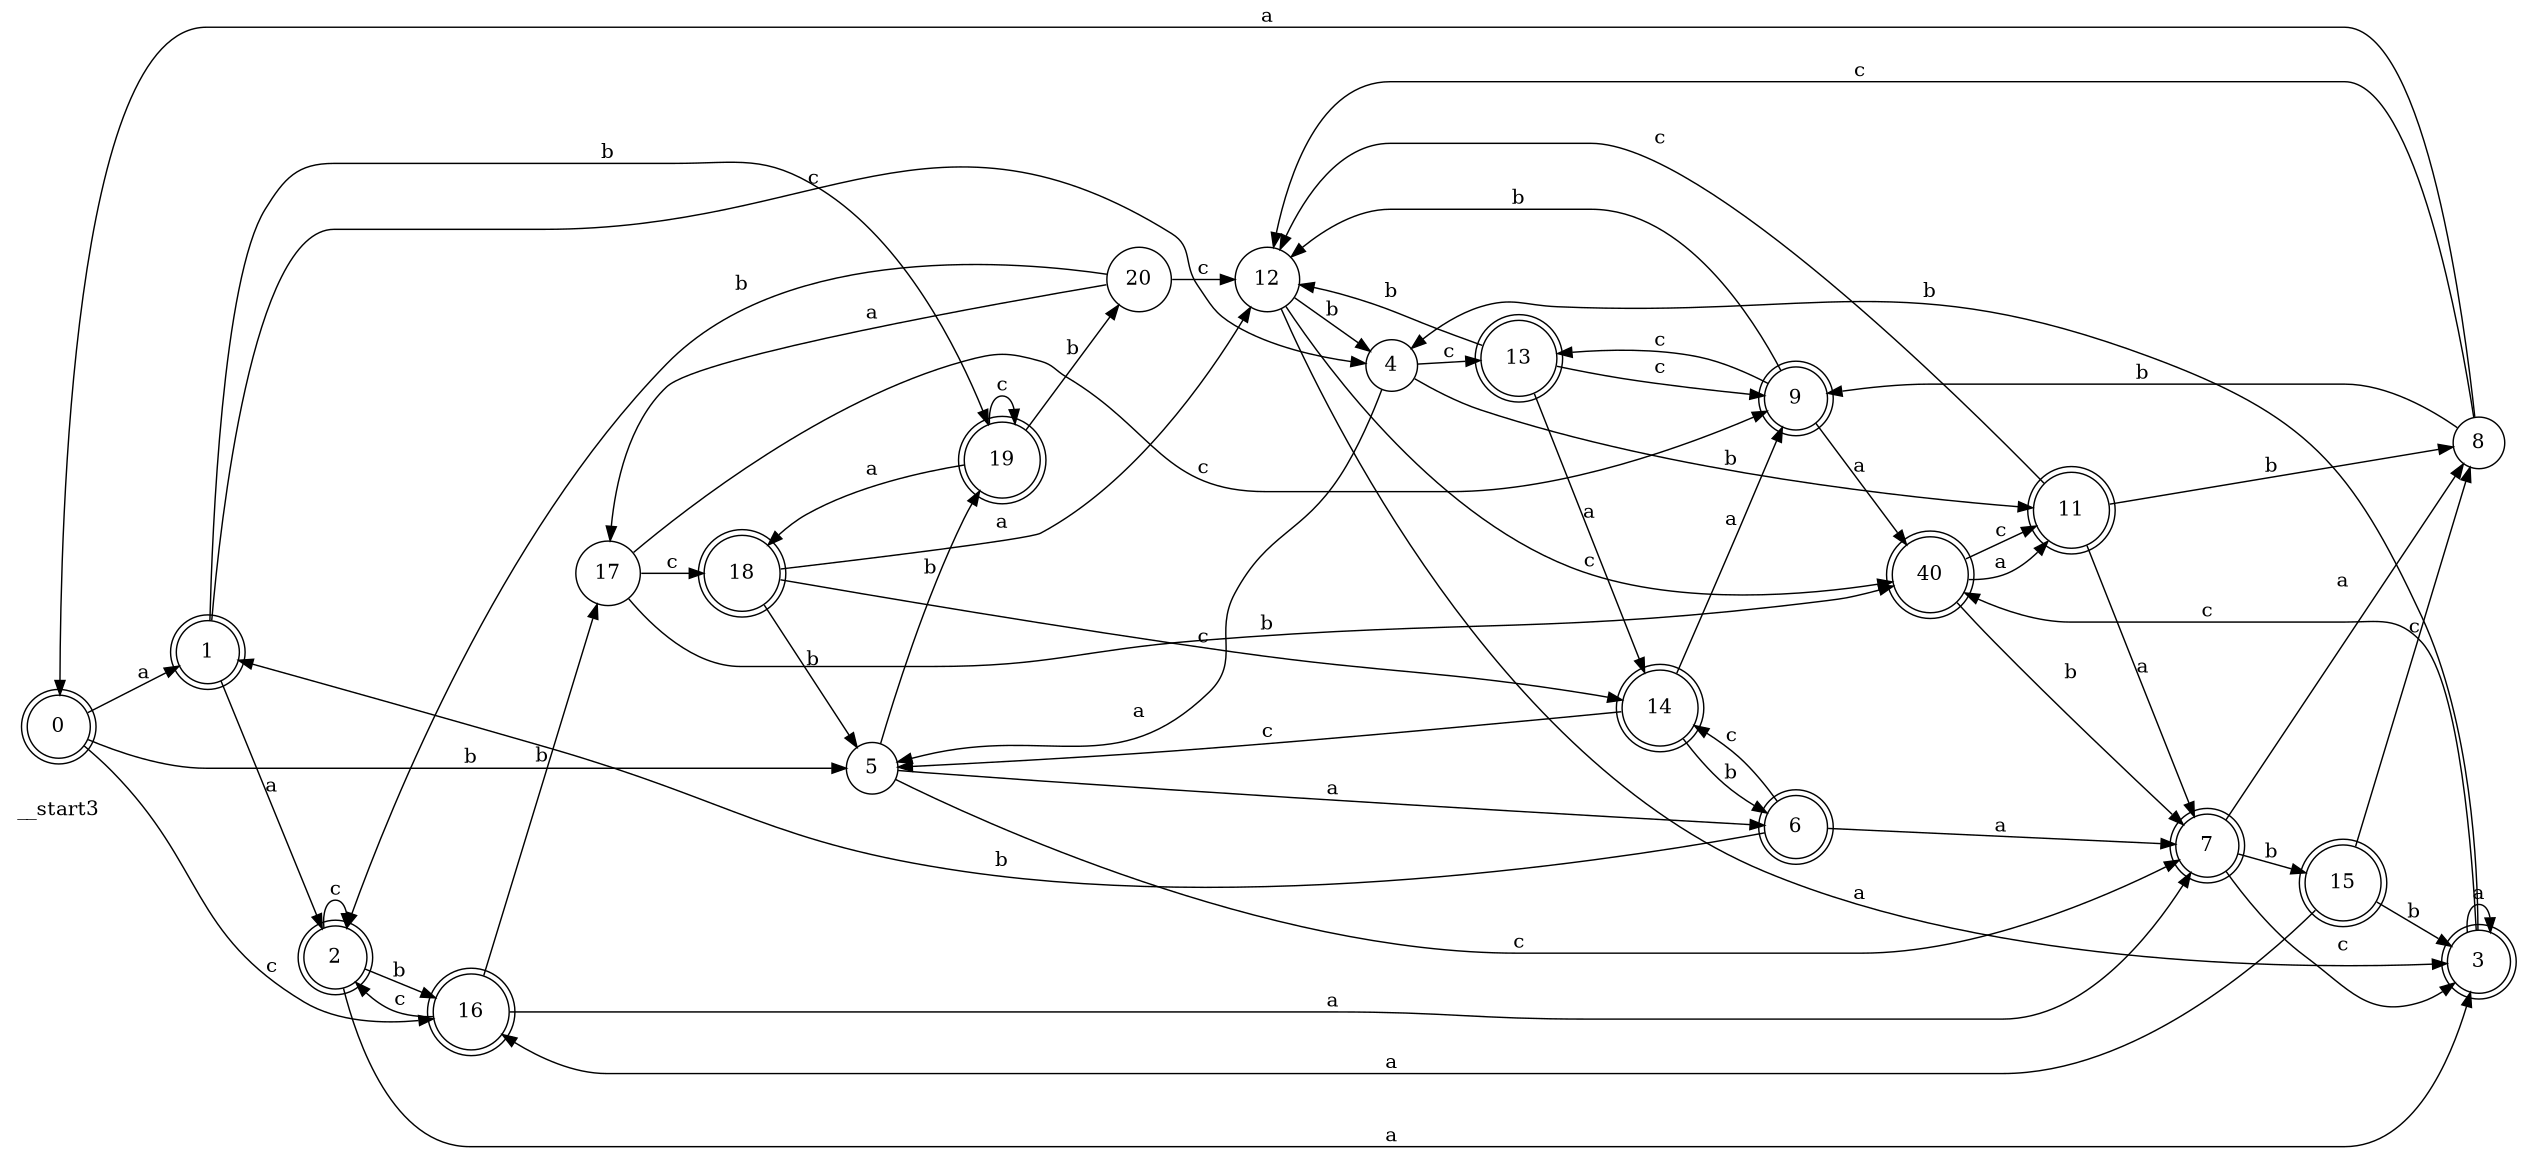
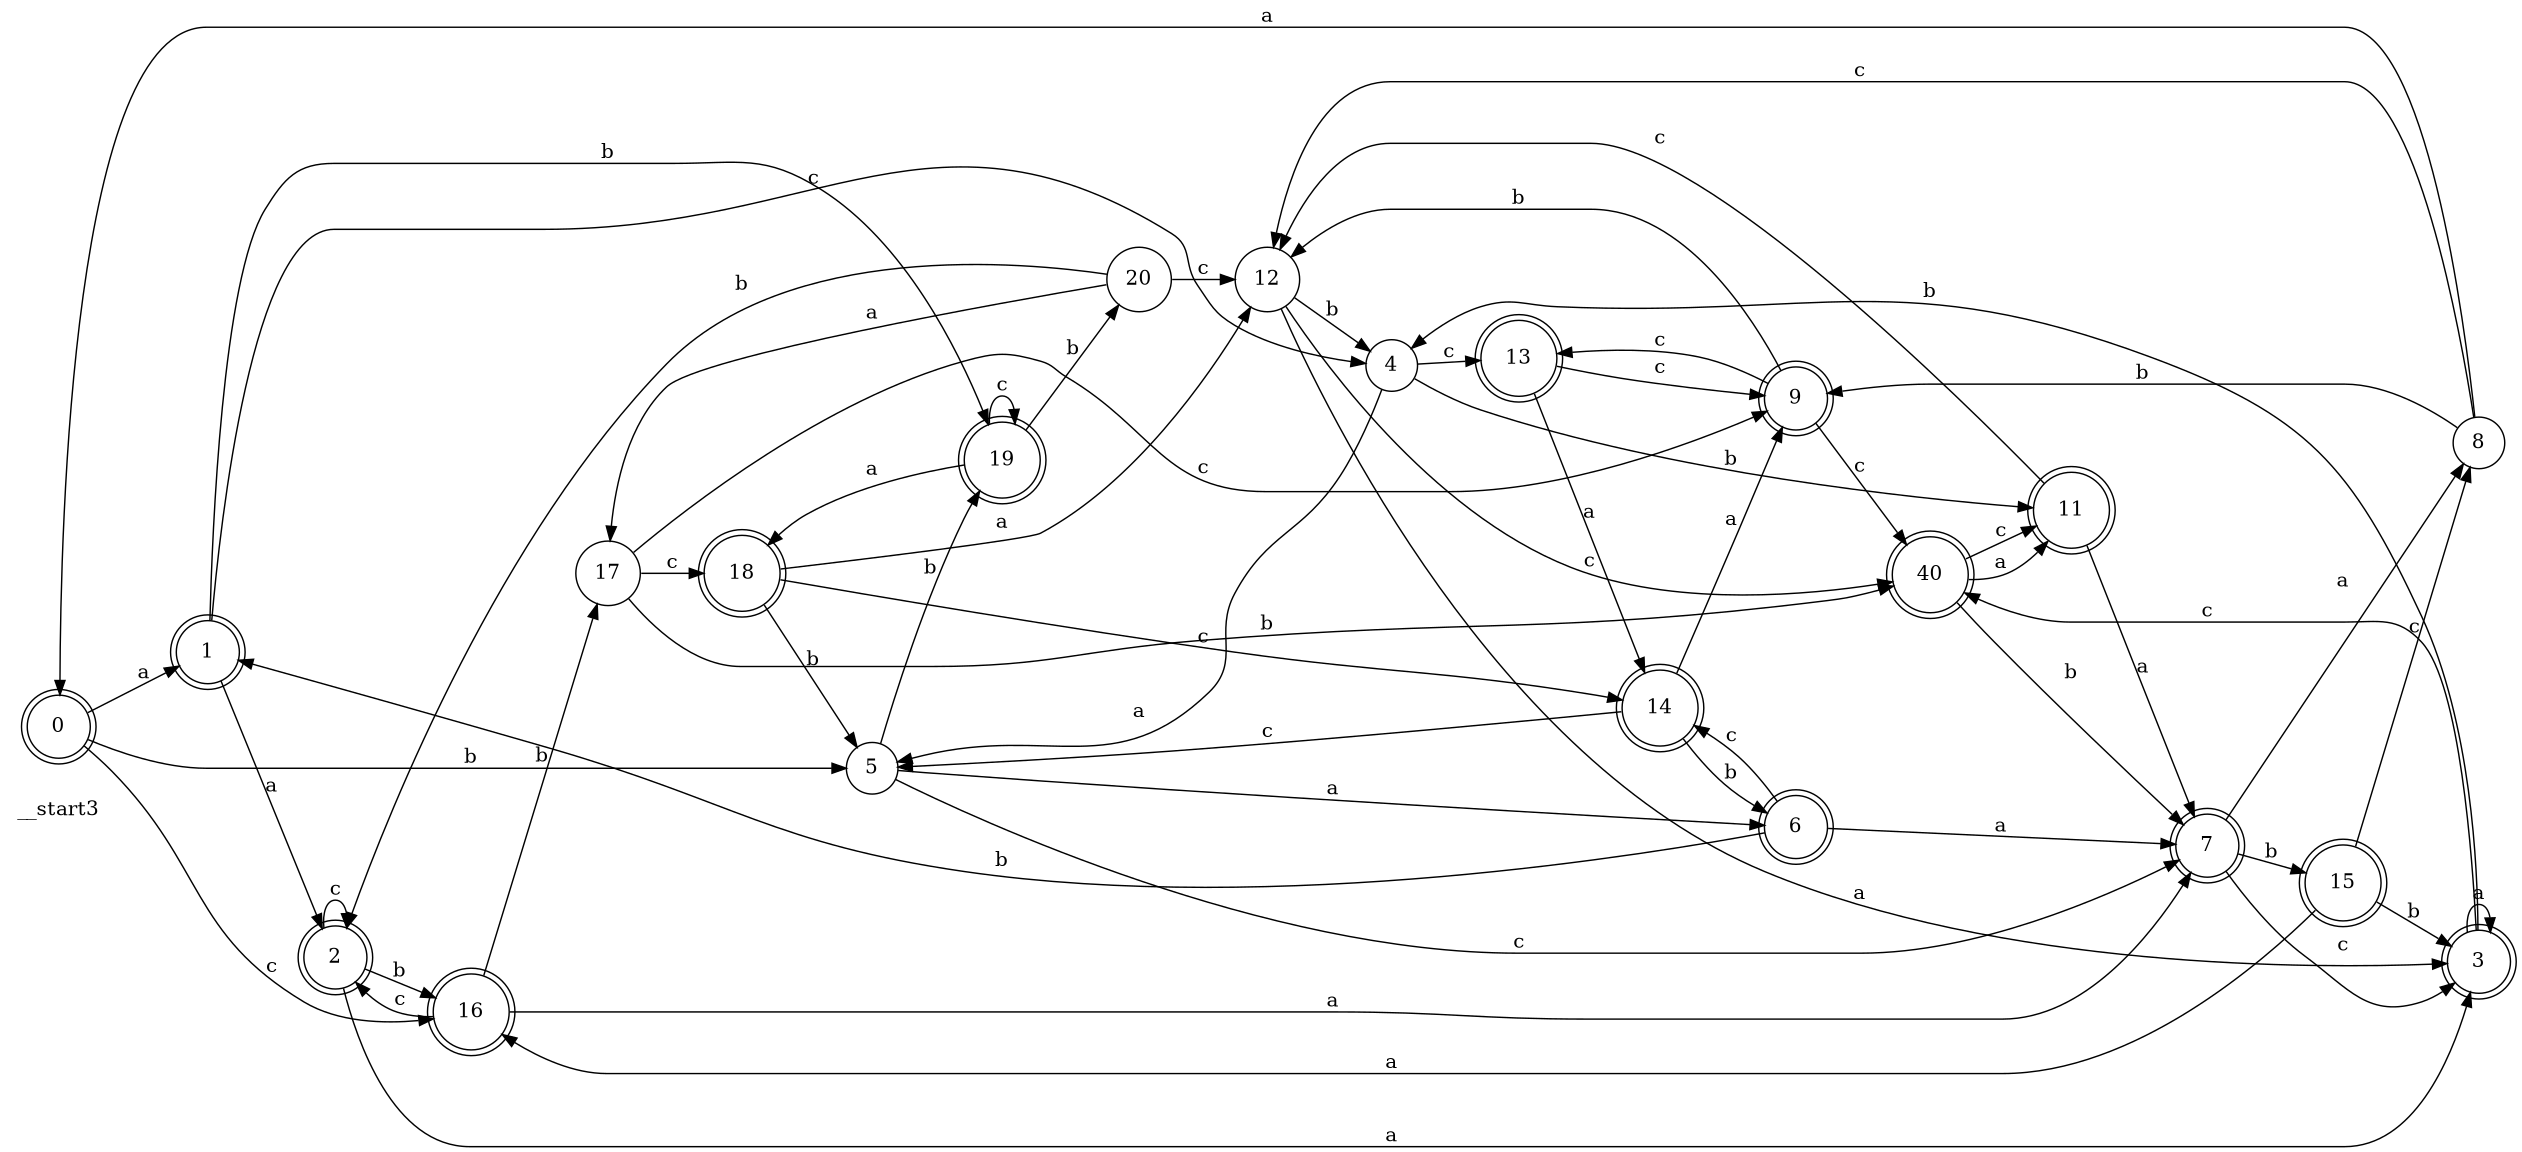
(1399, 314) -> none
(1860, 467) -> (1860, 467)
(2274, 477) -> none
